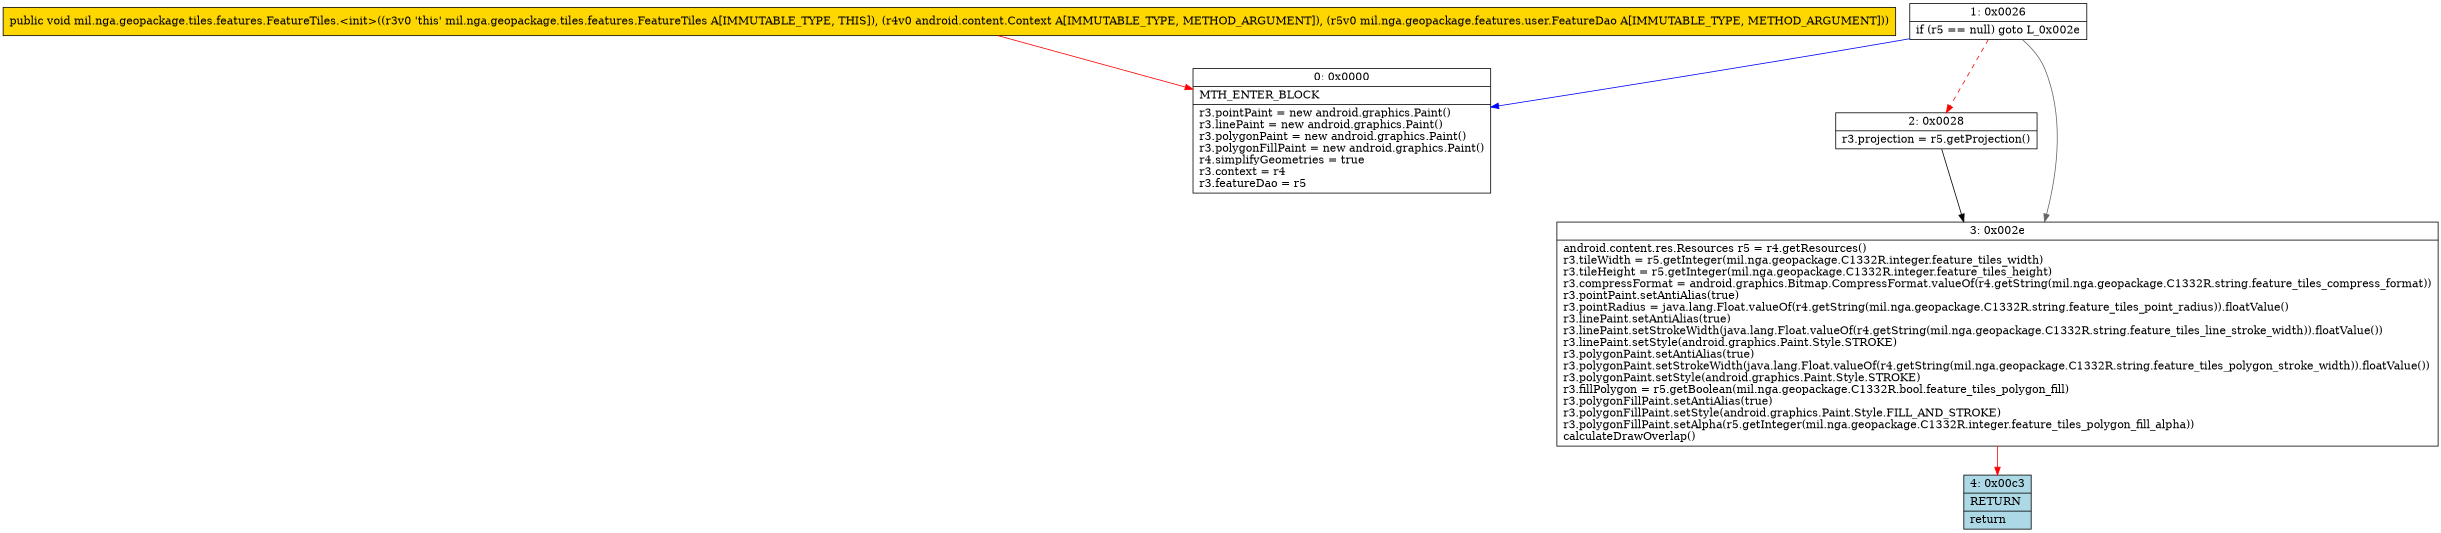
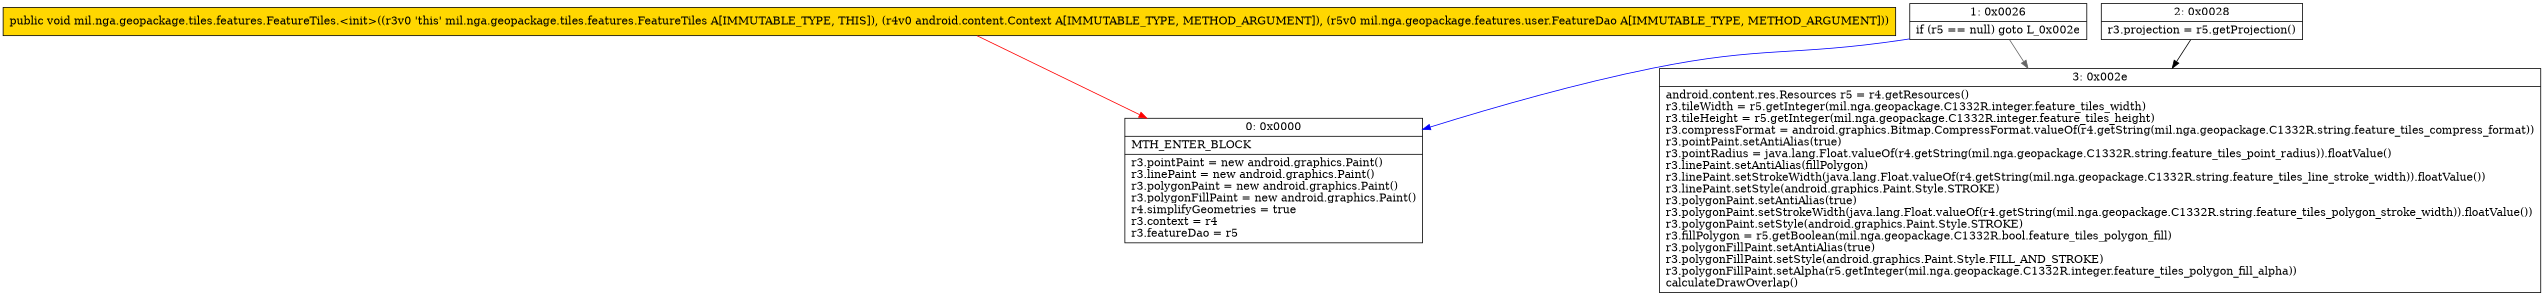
(1969, 73) -> none
(1647, 319) -> (1767, 166)
(1998, 502) -> none
